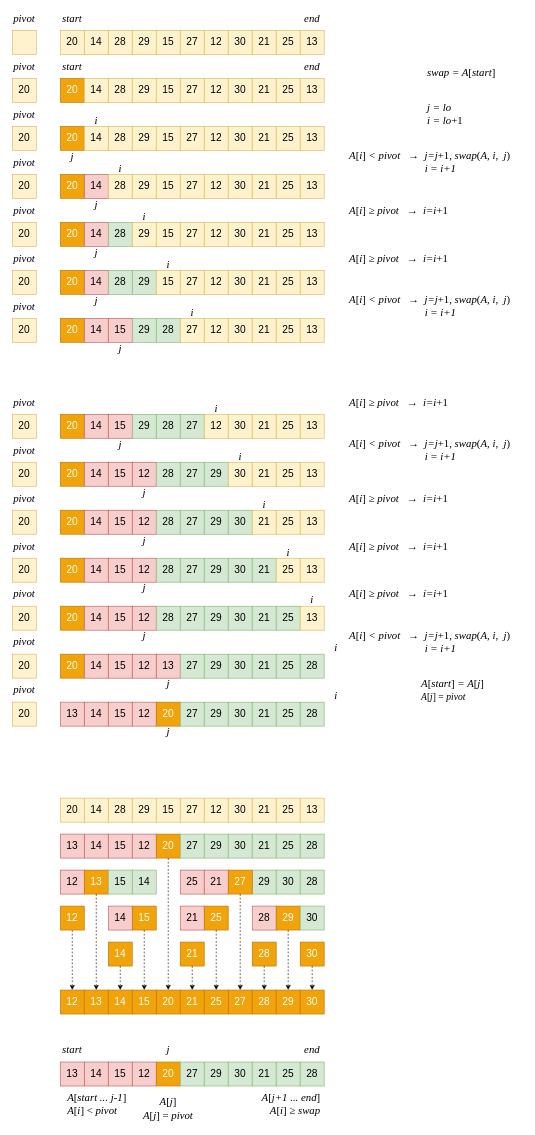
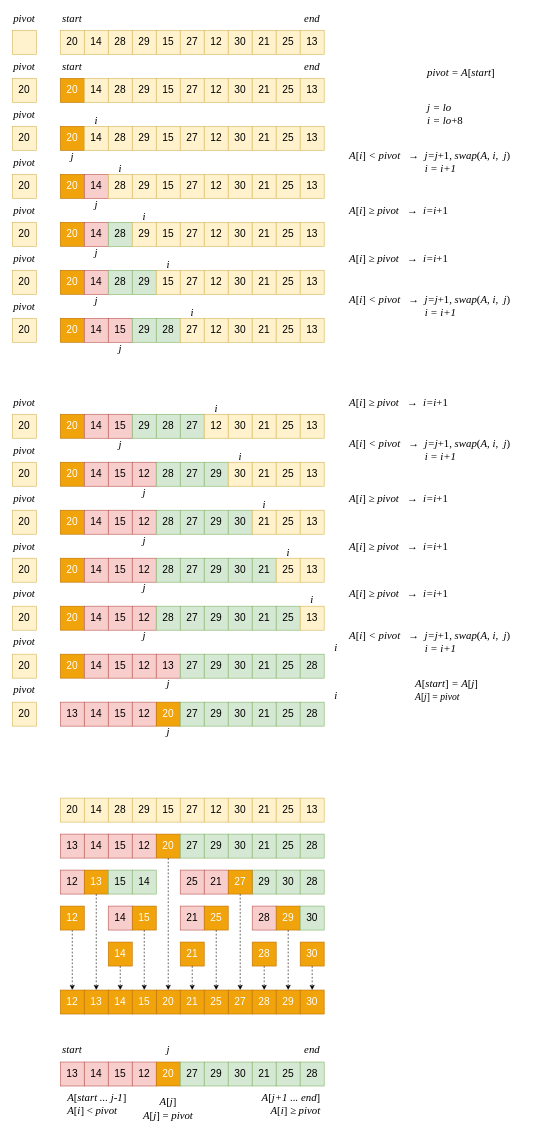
(465, 72) -> (467, 72)
(444, 114) -> (444, 114)
(468, 690) -> (462, 690)
(291, 1104) -> (291, 1104)
